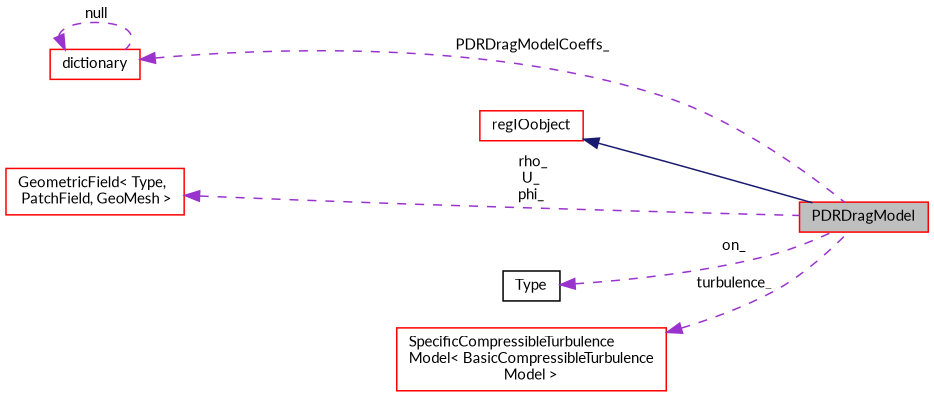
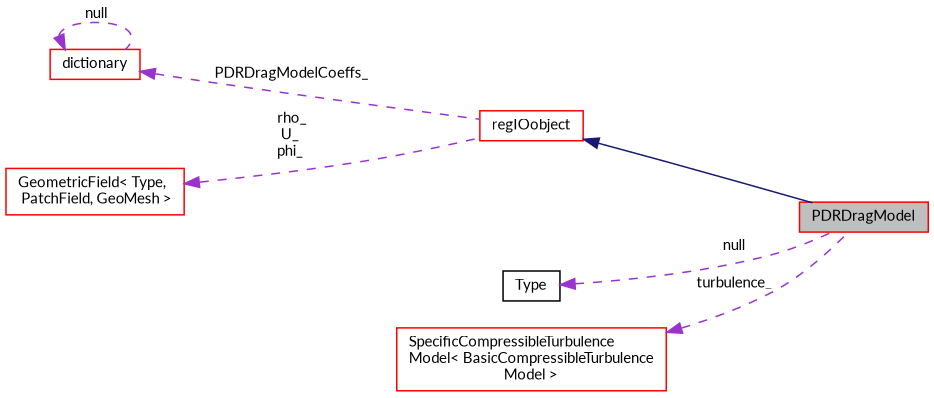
(517, 64) -> (317, 97)
(500, 207) -> (341, 165)
(733, 246) -> (733, 246)
